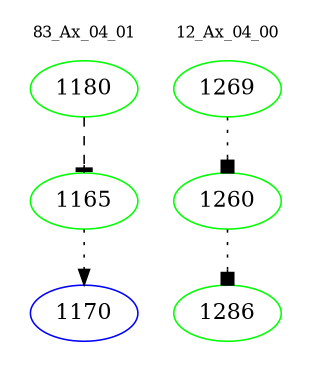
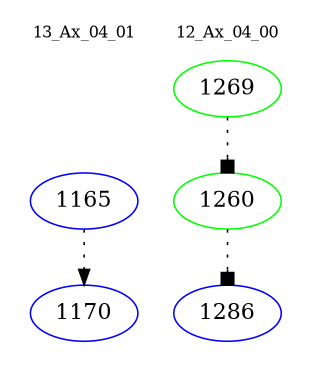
(84, 34) -> (84, 34)
(84, 89) -> none
(84, 201) -> (84, 201)
(228, 313) -> (228, 313)
